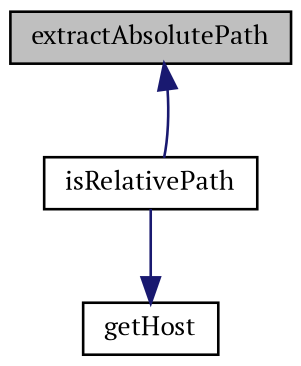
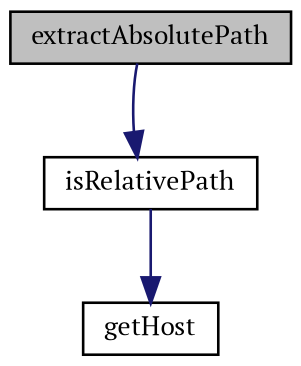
(168, 124) -> (133, 98)
